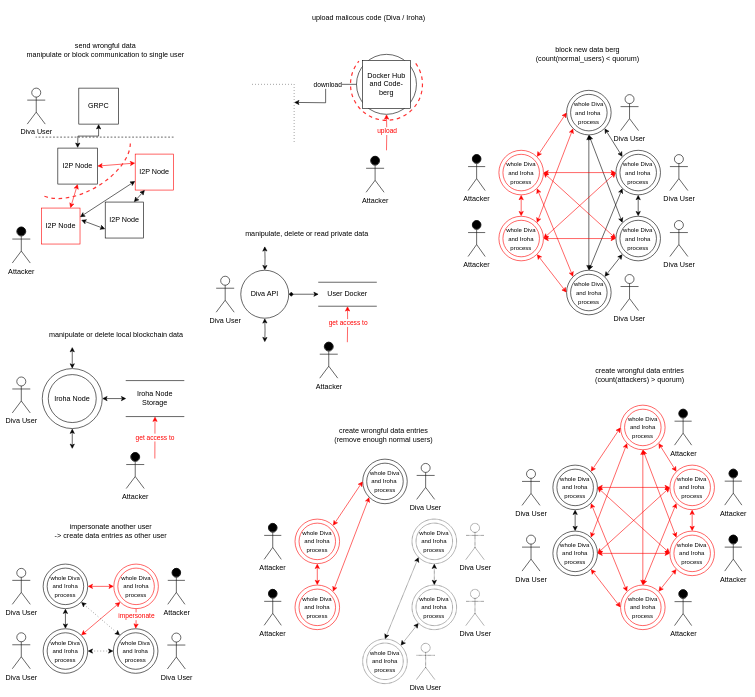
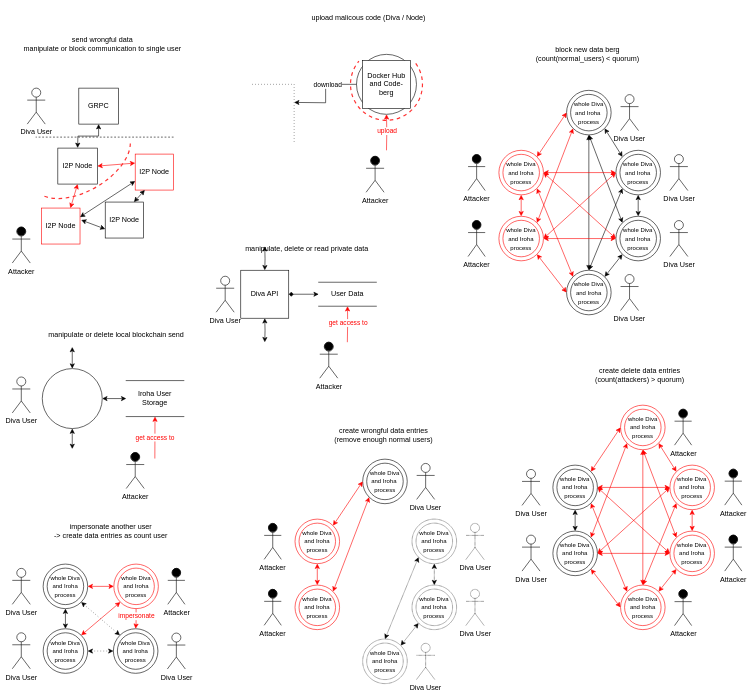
(369, 18) -> (369, 18)
(106, 50) -> (103, 44)
(307, 234) -> (307, 249)
(265, 294) -> (265, 294)
(348, 294) -> (348, 294)
(116, 335) -> (116, 335)
(640, 375) -> (640, 375)
(72, 399) -> none
(155, 399) -> (155, 399)
(111, 531) -> (111, 531)
